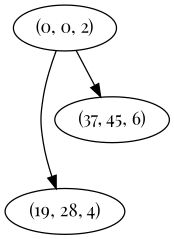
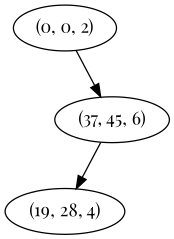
(41, 113) -> (91, 160)
